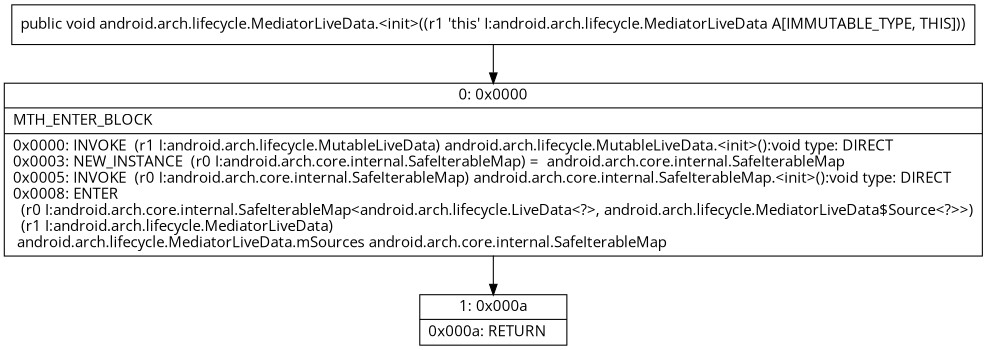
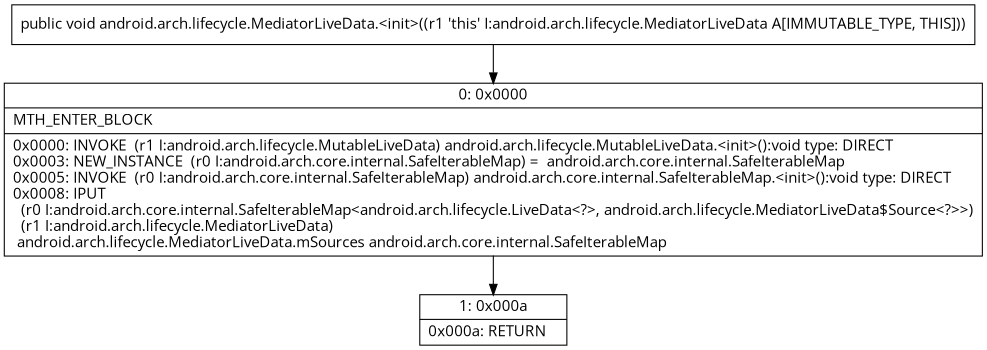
(70, 194) -> (63, 194)
